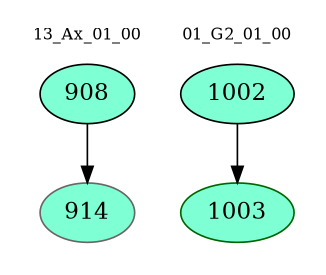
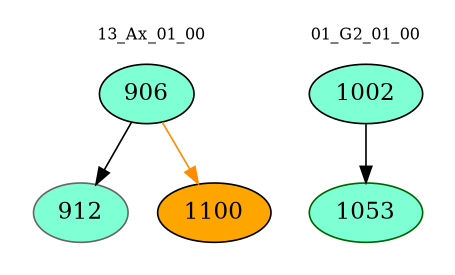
(87, 94) -> (147, 94)
(87, 213) -> (81, 213)
none -> (214, 213)
(237, 213) -> (366, 213)
